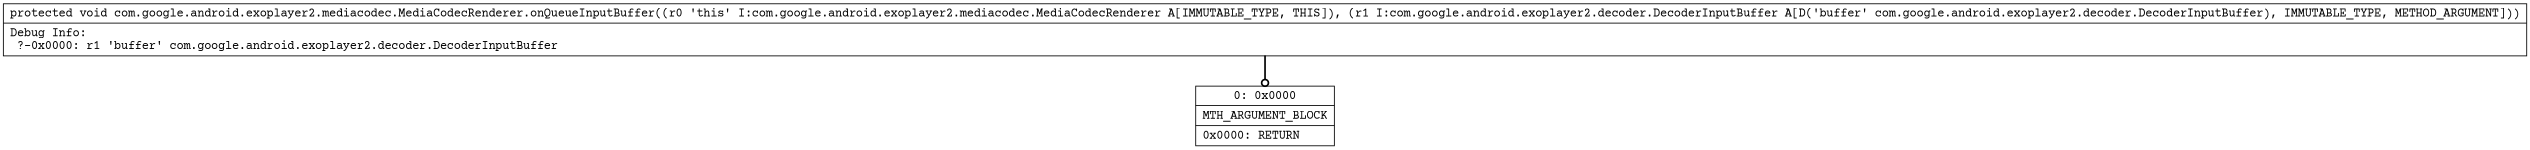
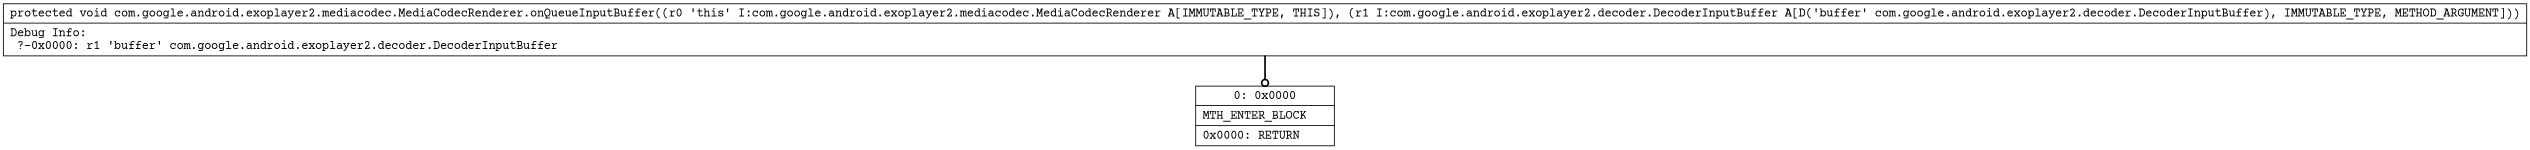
(1265, 115) -> (1255, 115)
